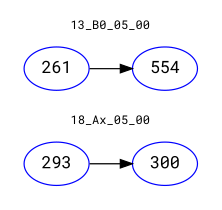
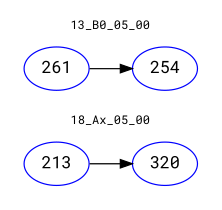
(165, 69) -> (165, 69)
(57, 164) -> (57, 164)
(165, 164) -> (165, 164)
